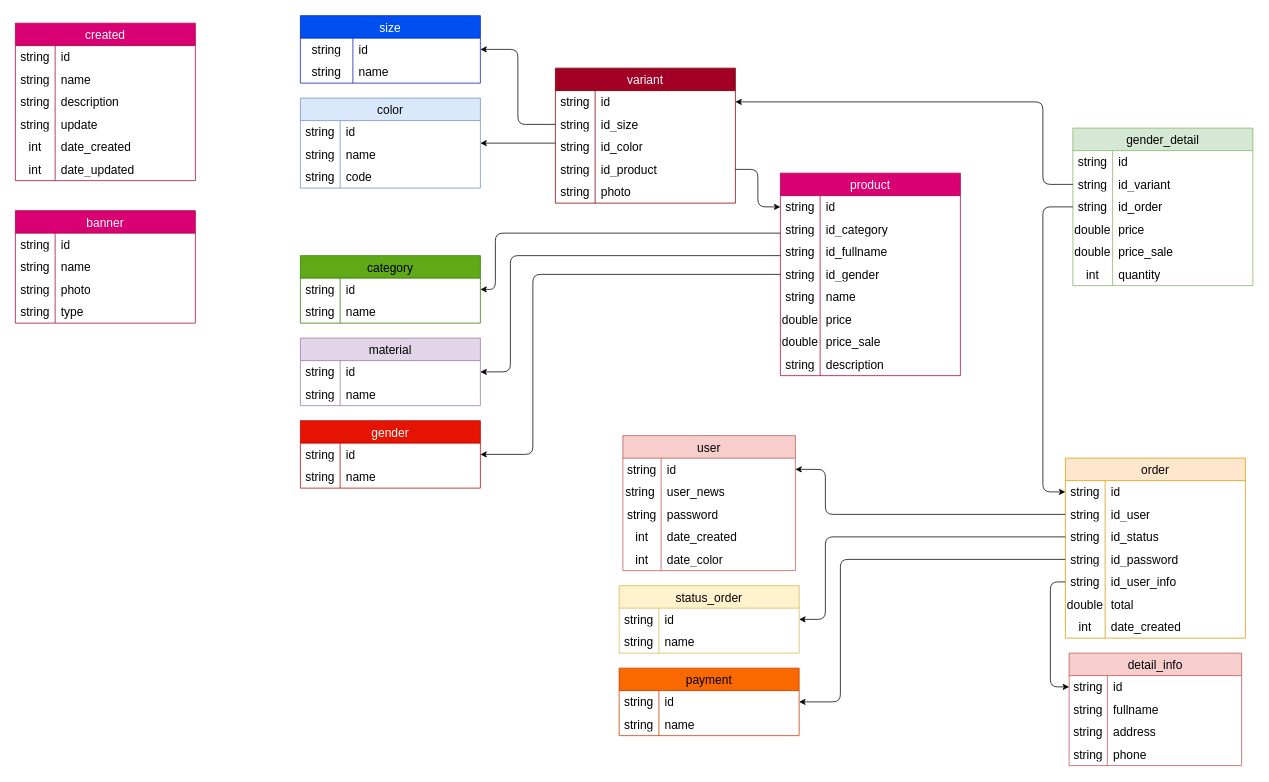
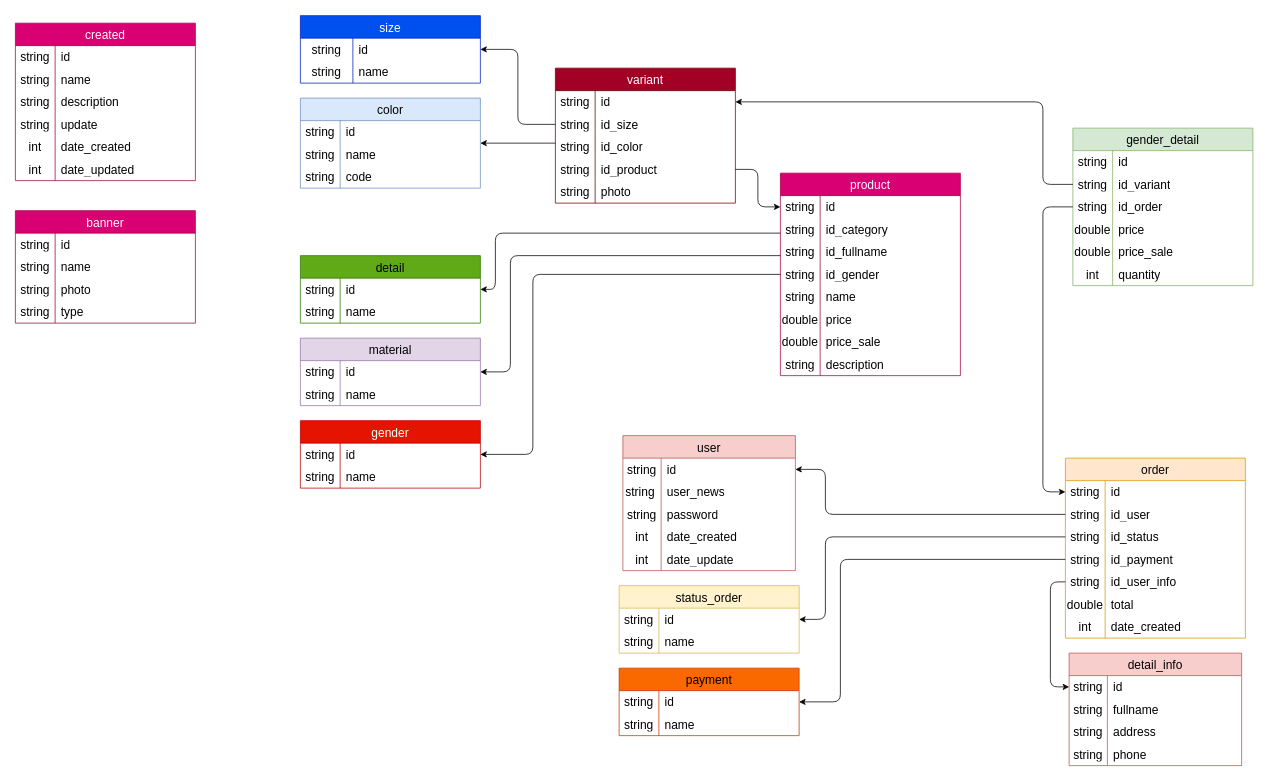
(390, 268) -> (390, 268)
(699, 559) -> (704, 559)
(1147, 559) -> (1143, 559)
